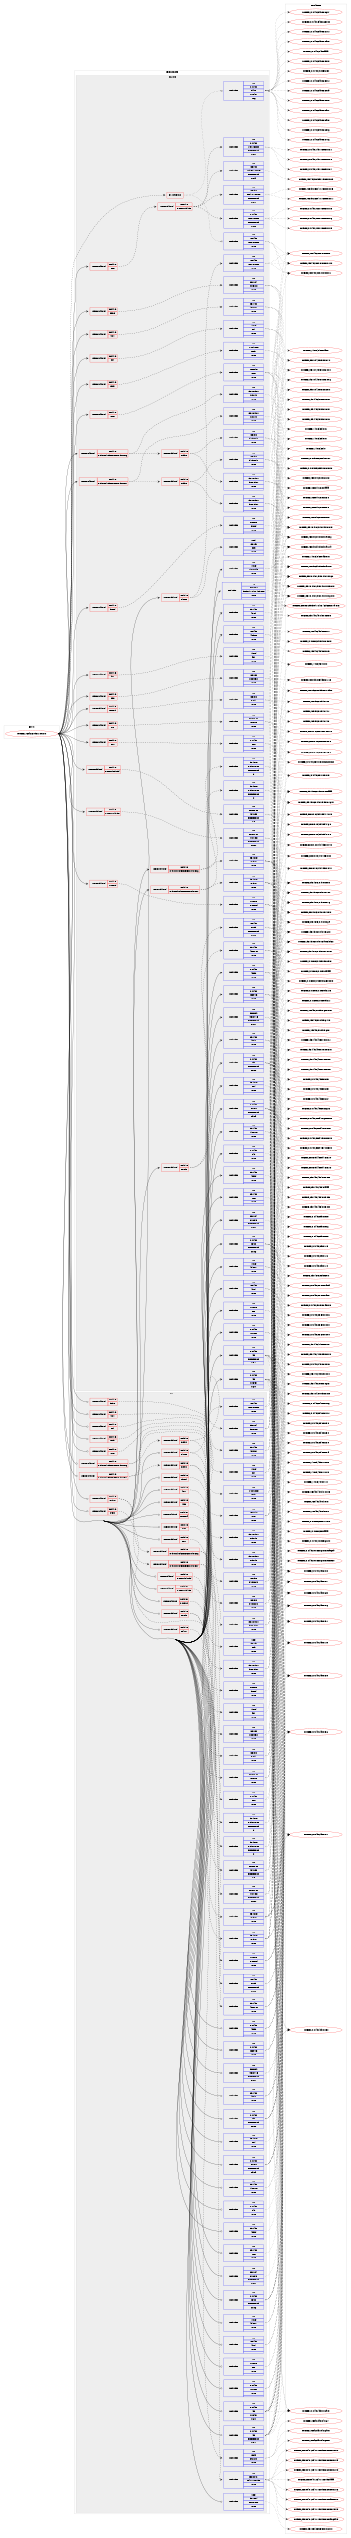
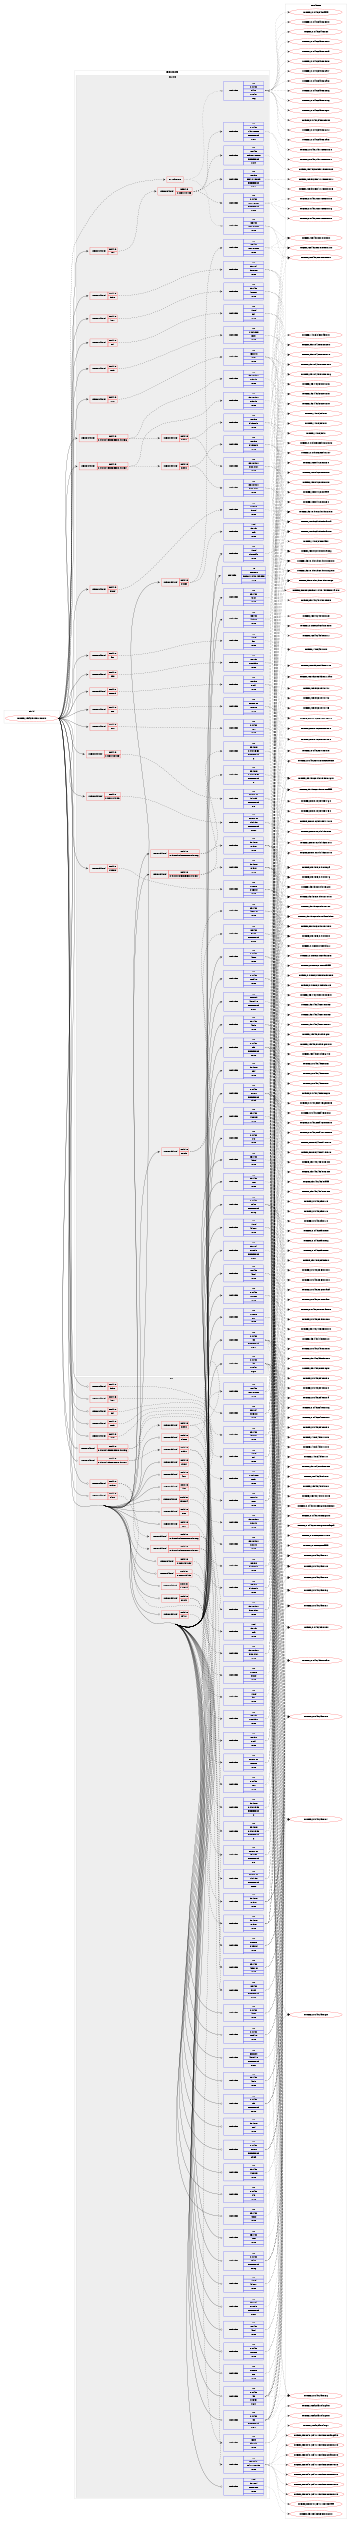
(316, 71) -> (316, 32)
(316, 169) -> none
